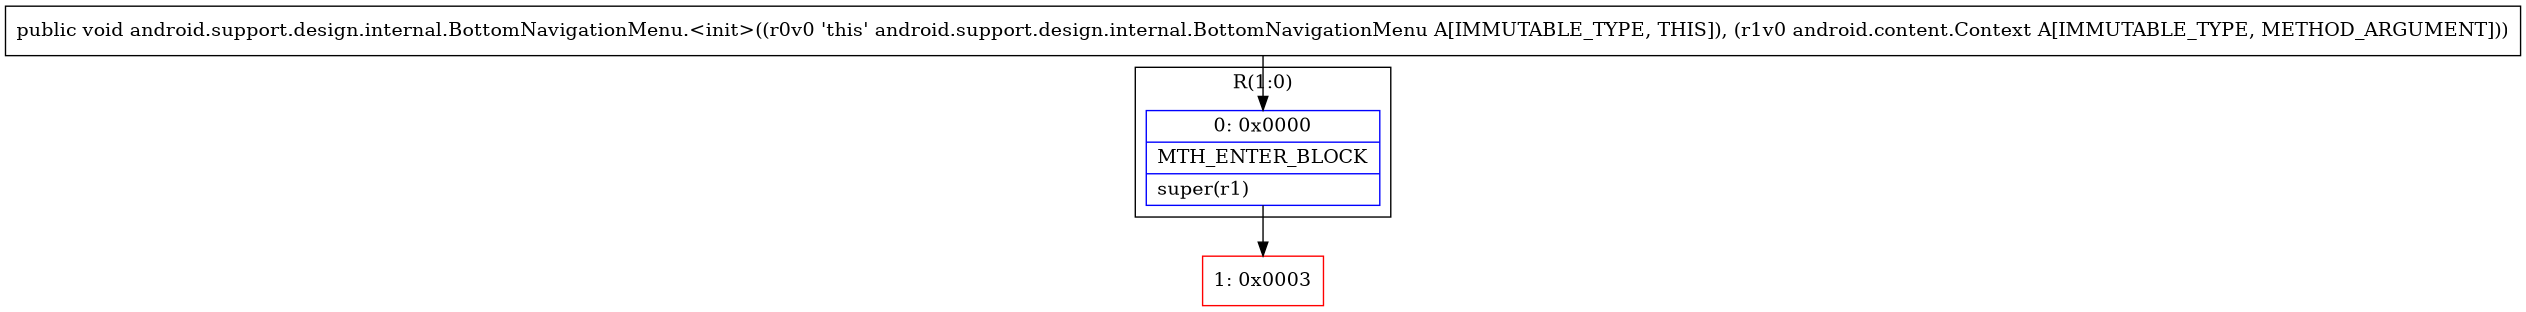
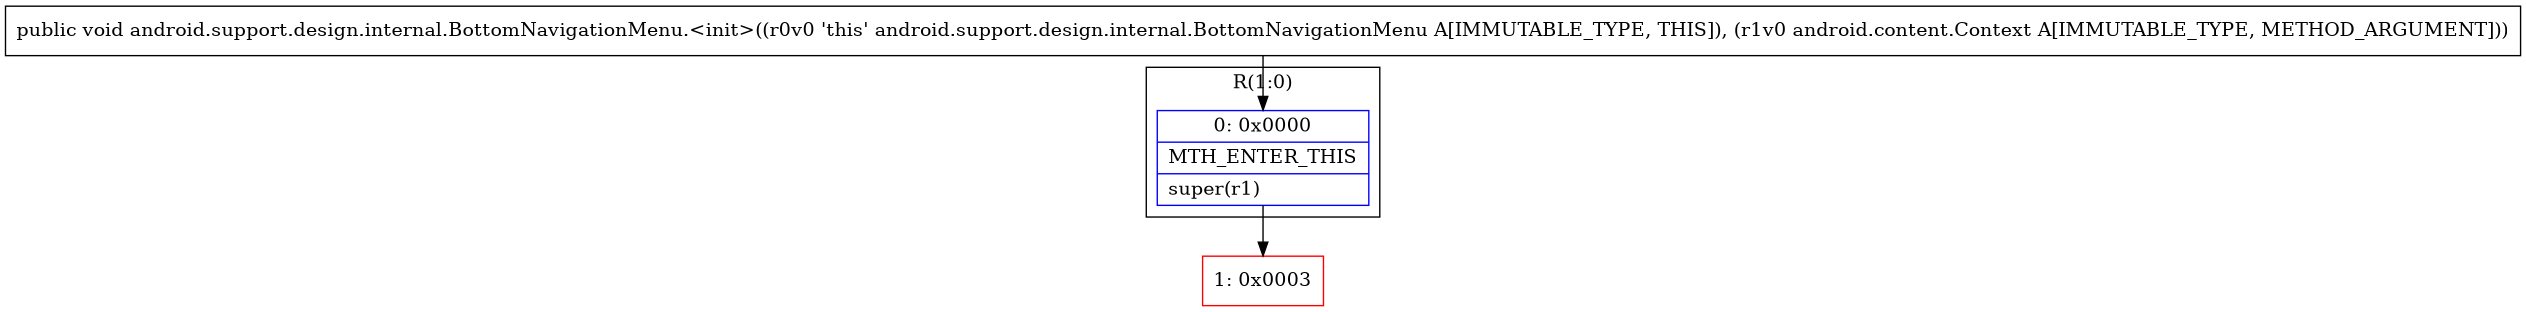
(1263, 157) -> (1263, 157)
